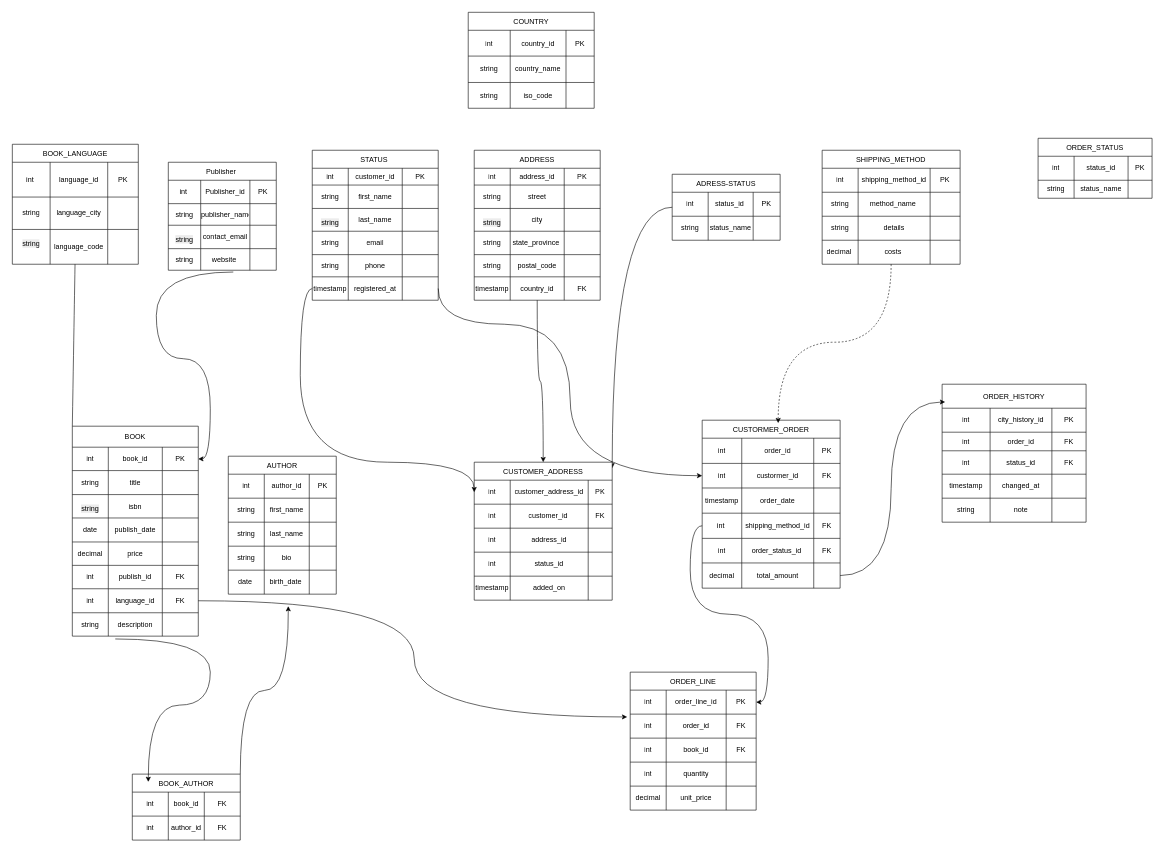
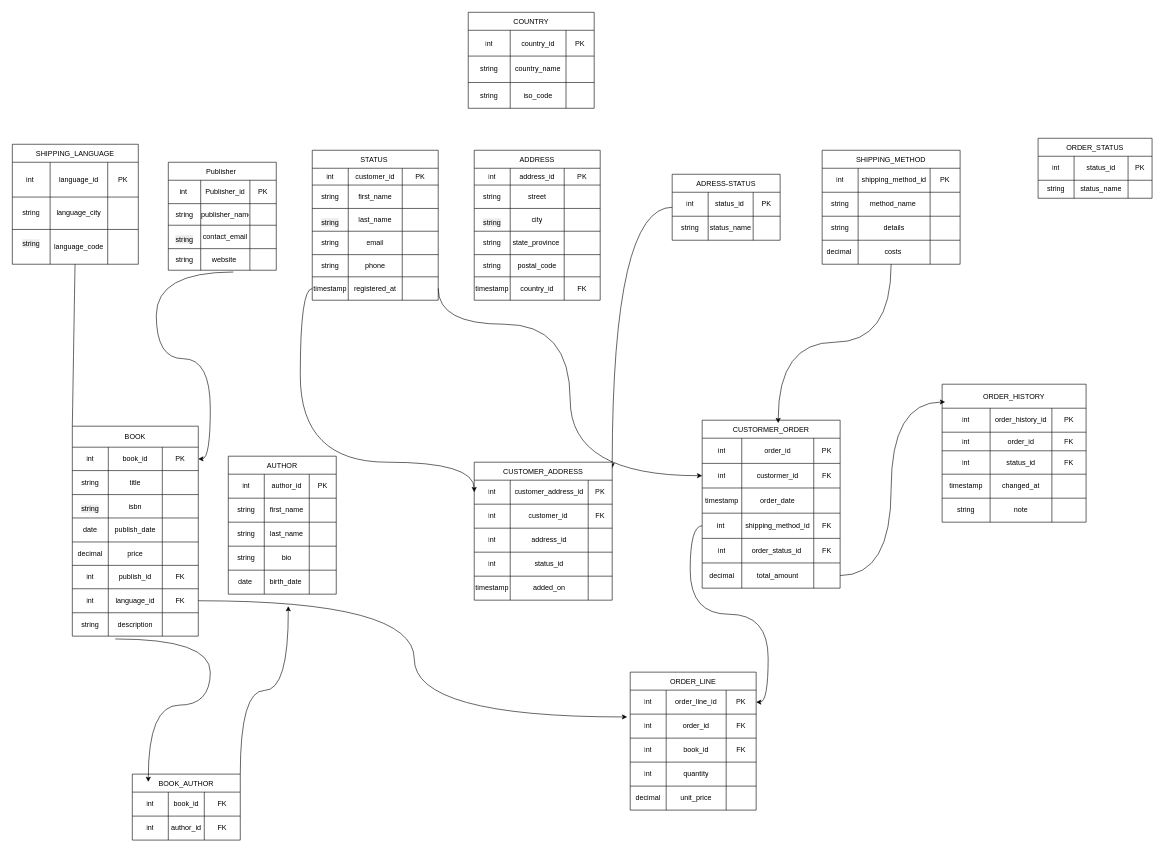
(75, 154) -> (75, 154)
(835, 342) -> (835, 342)
(542, 388) -> none
(1021, 420) -> (1021, 420)
